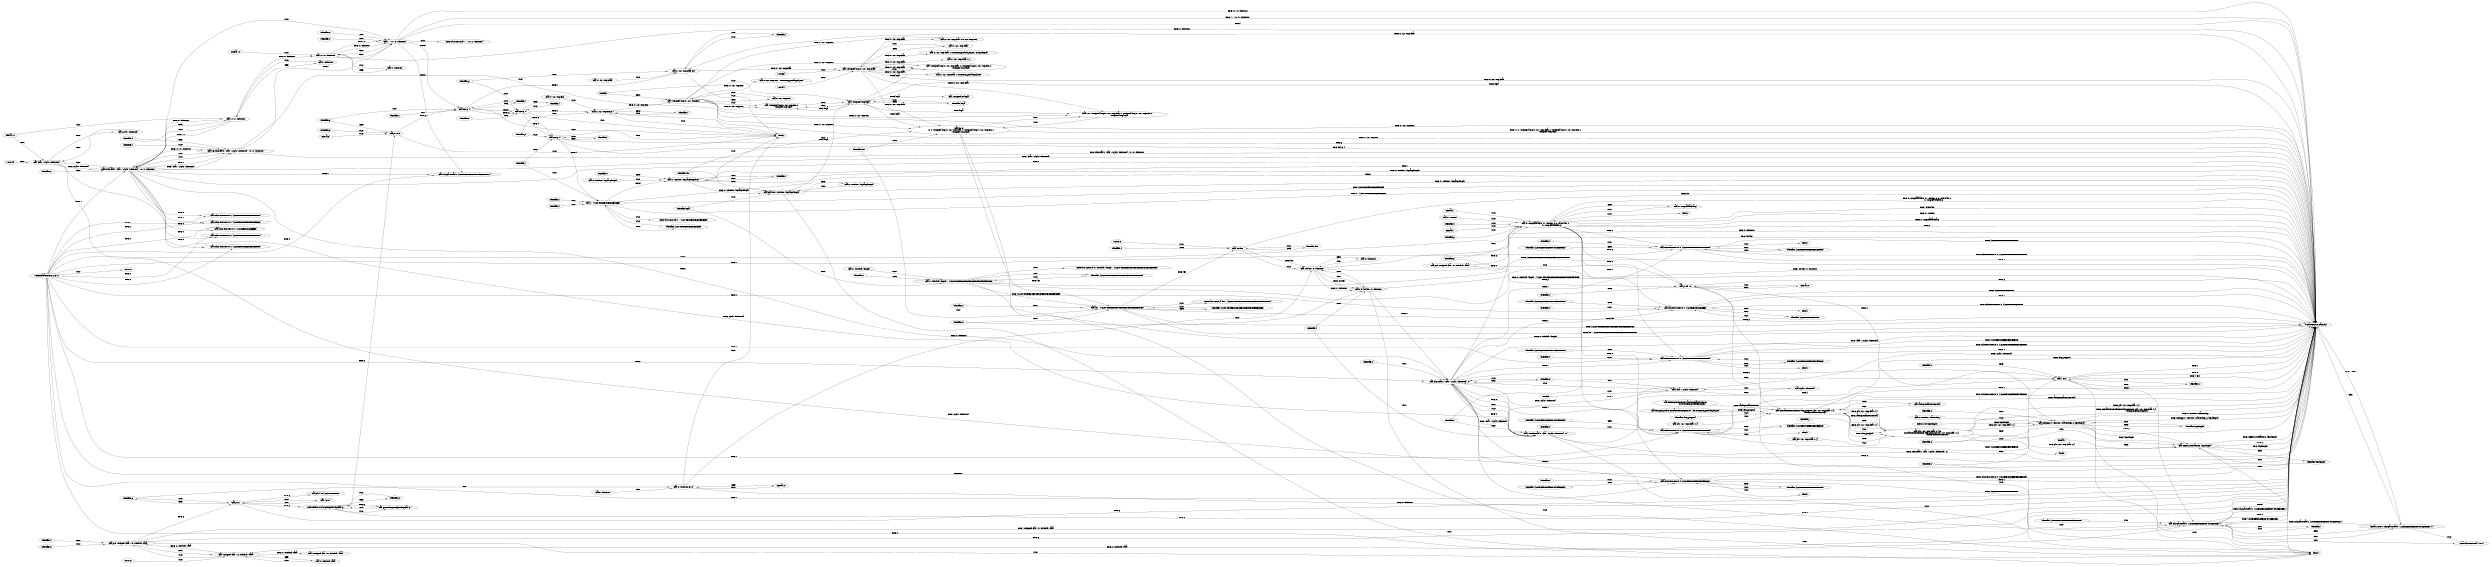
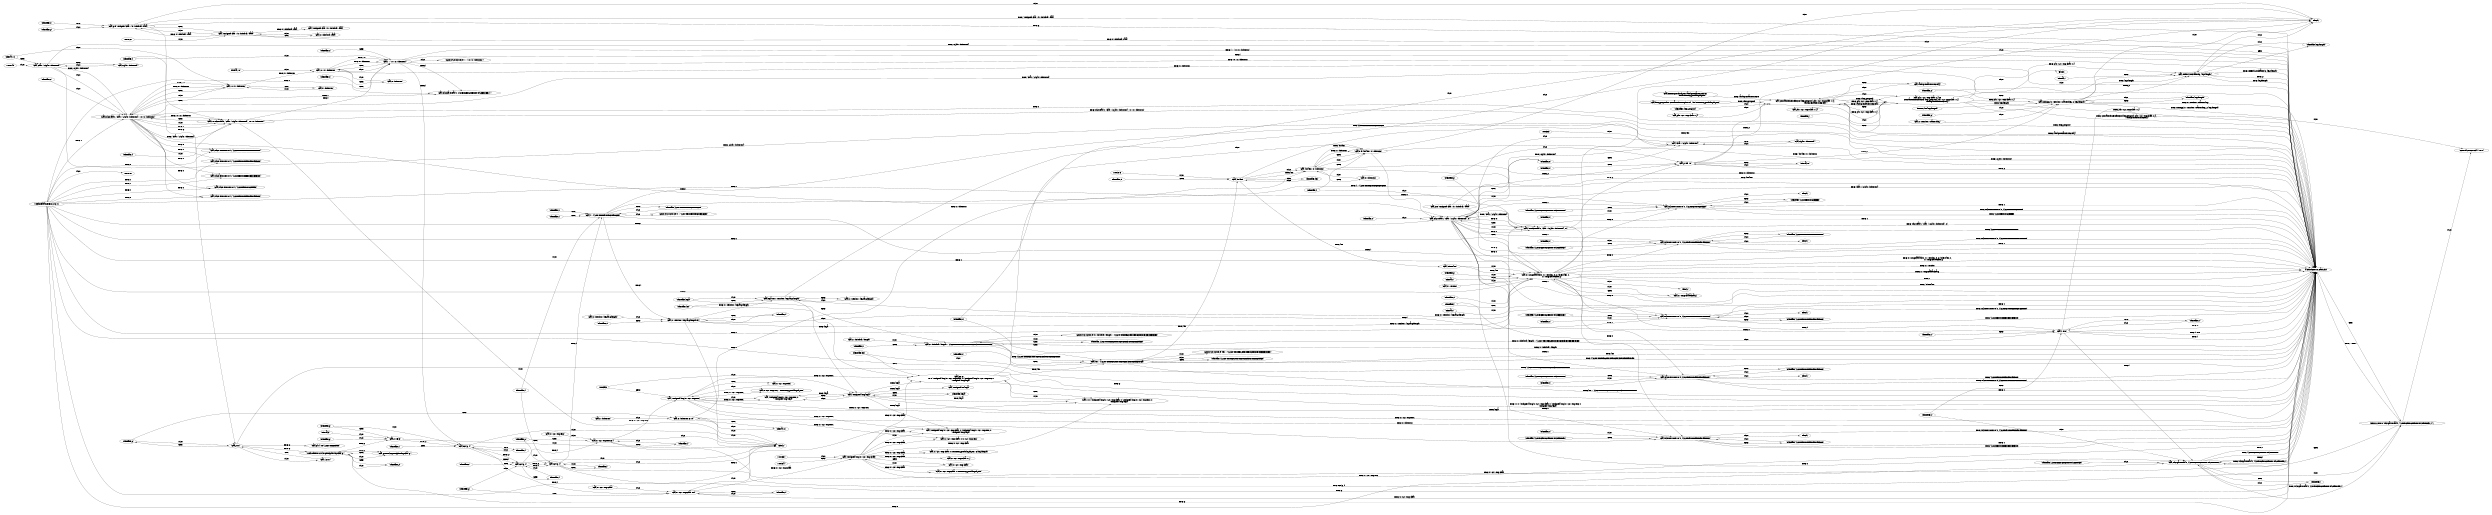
none -> (1450, 267)
(959, 473) -> (959, 260)
